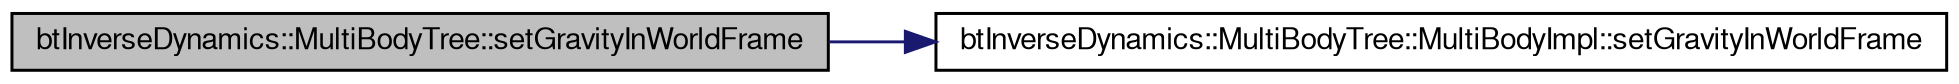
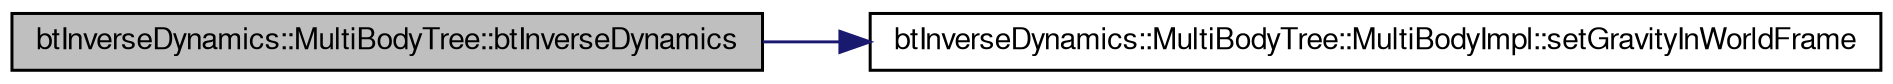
(420, 42) -> (387, 42)
